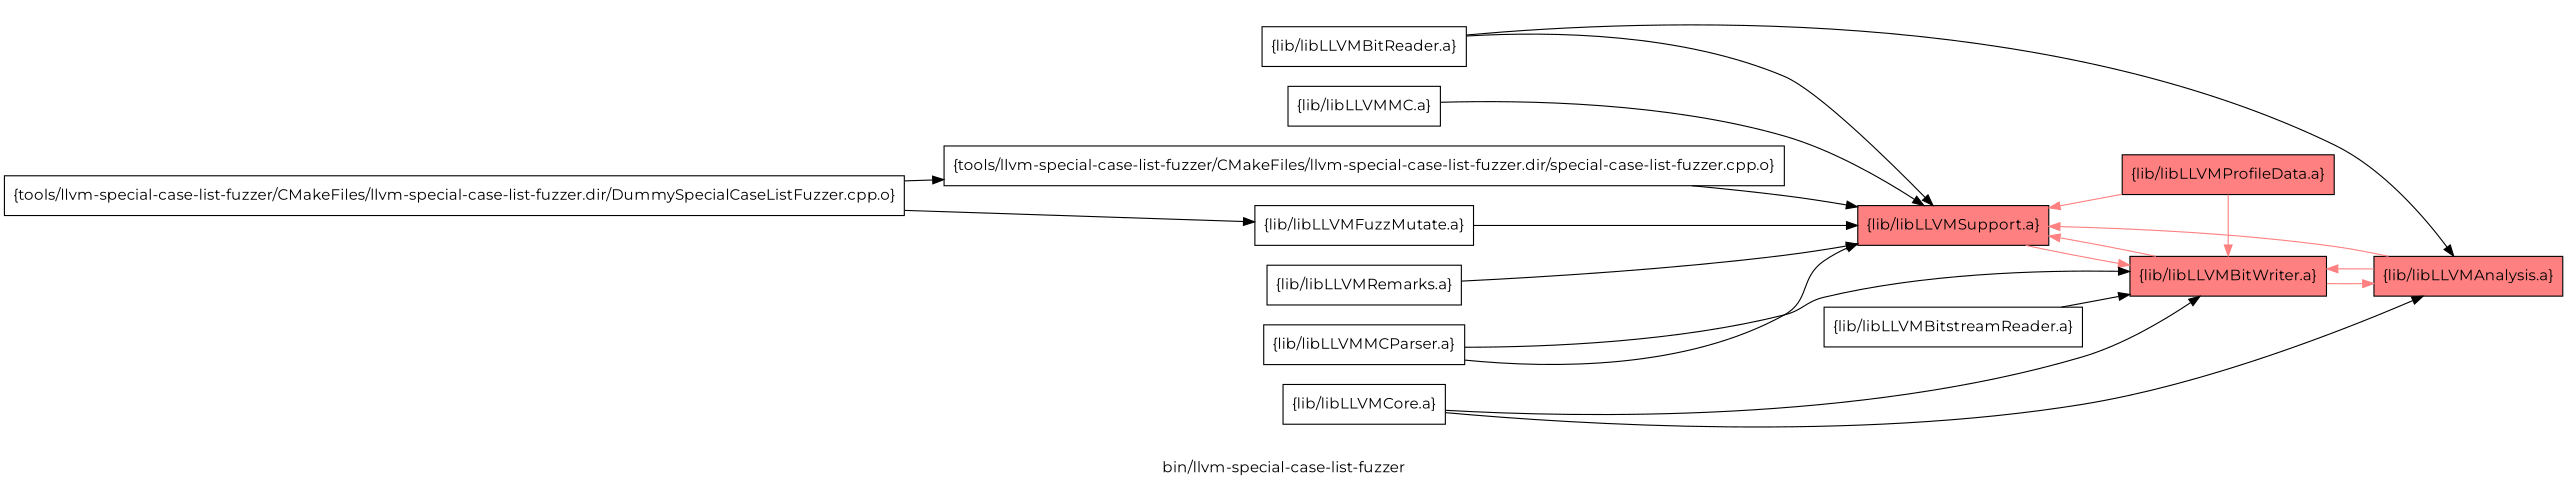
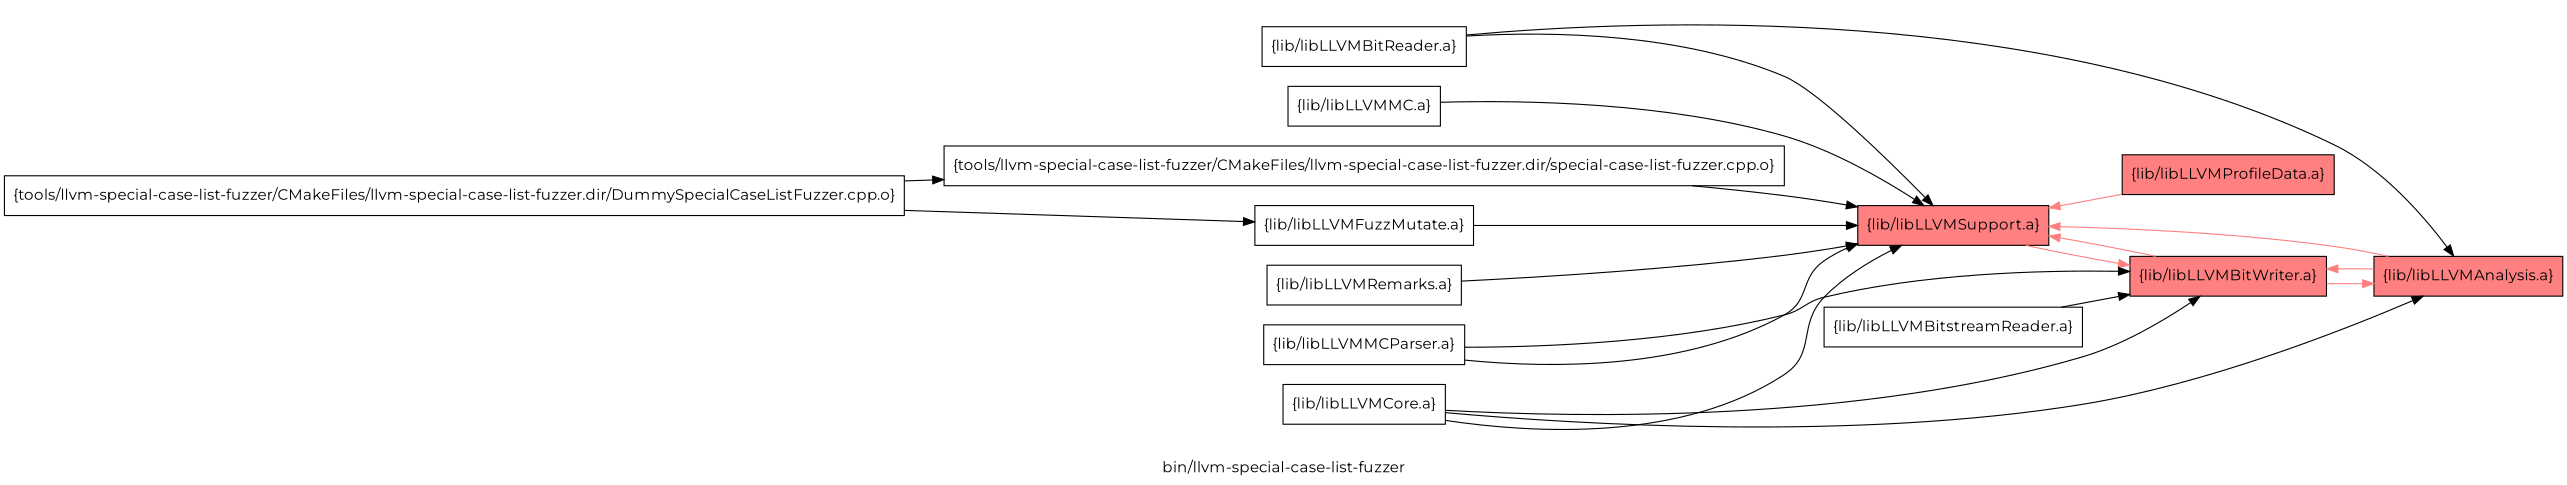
(2228, 220) -> none
none -> (1728, 402)
